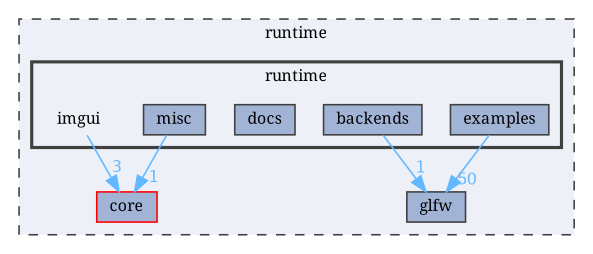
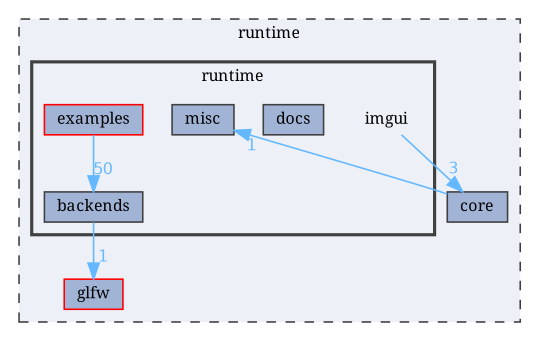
(500, 120) -> (94, 120)
(473, 157) -> (94, 156)
(154, 158) -> (349, 164)
(127, 207) -> (477, 207)
(436, 207) -> (94, 294)
